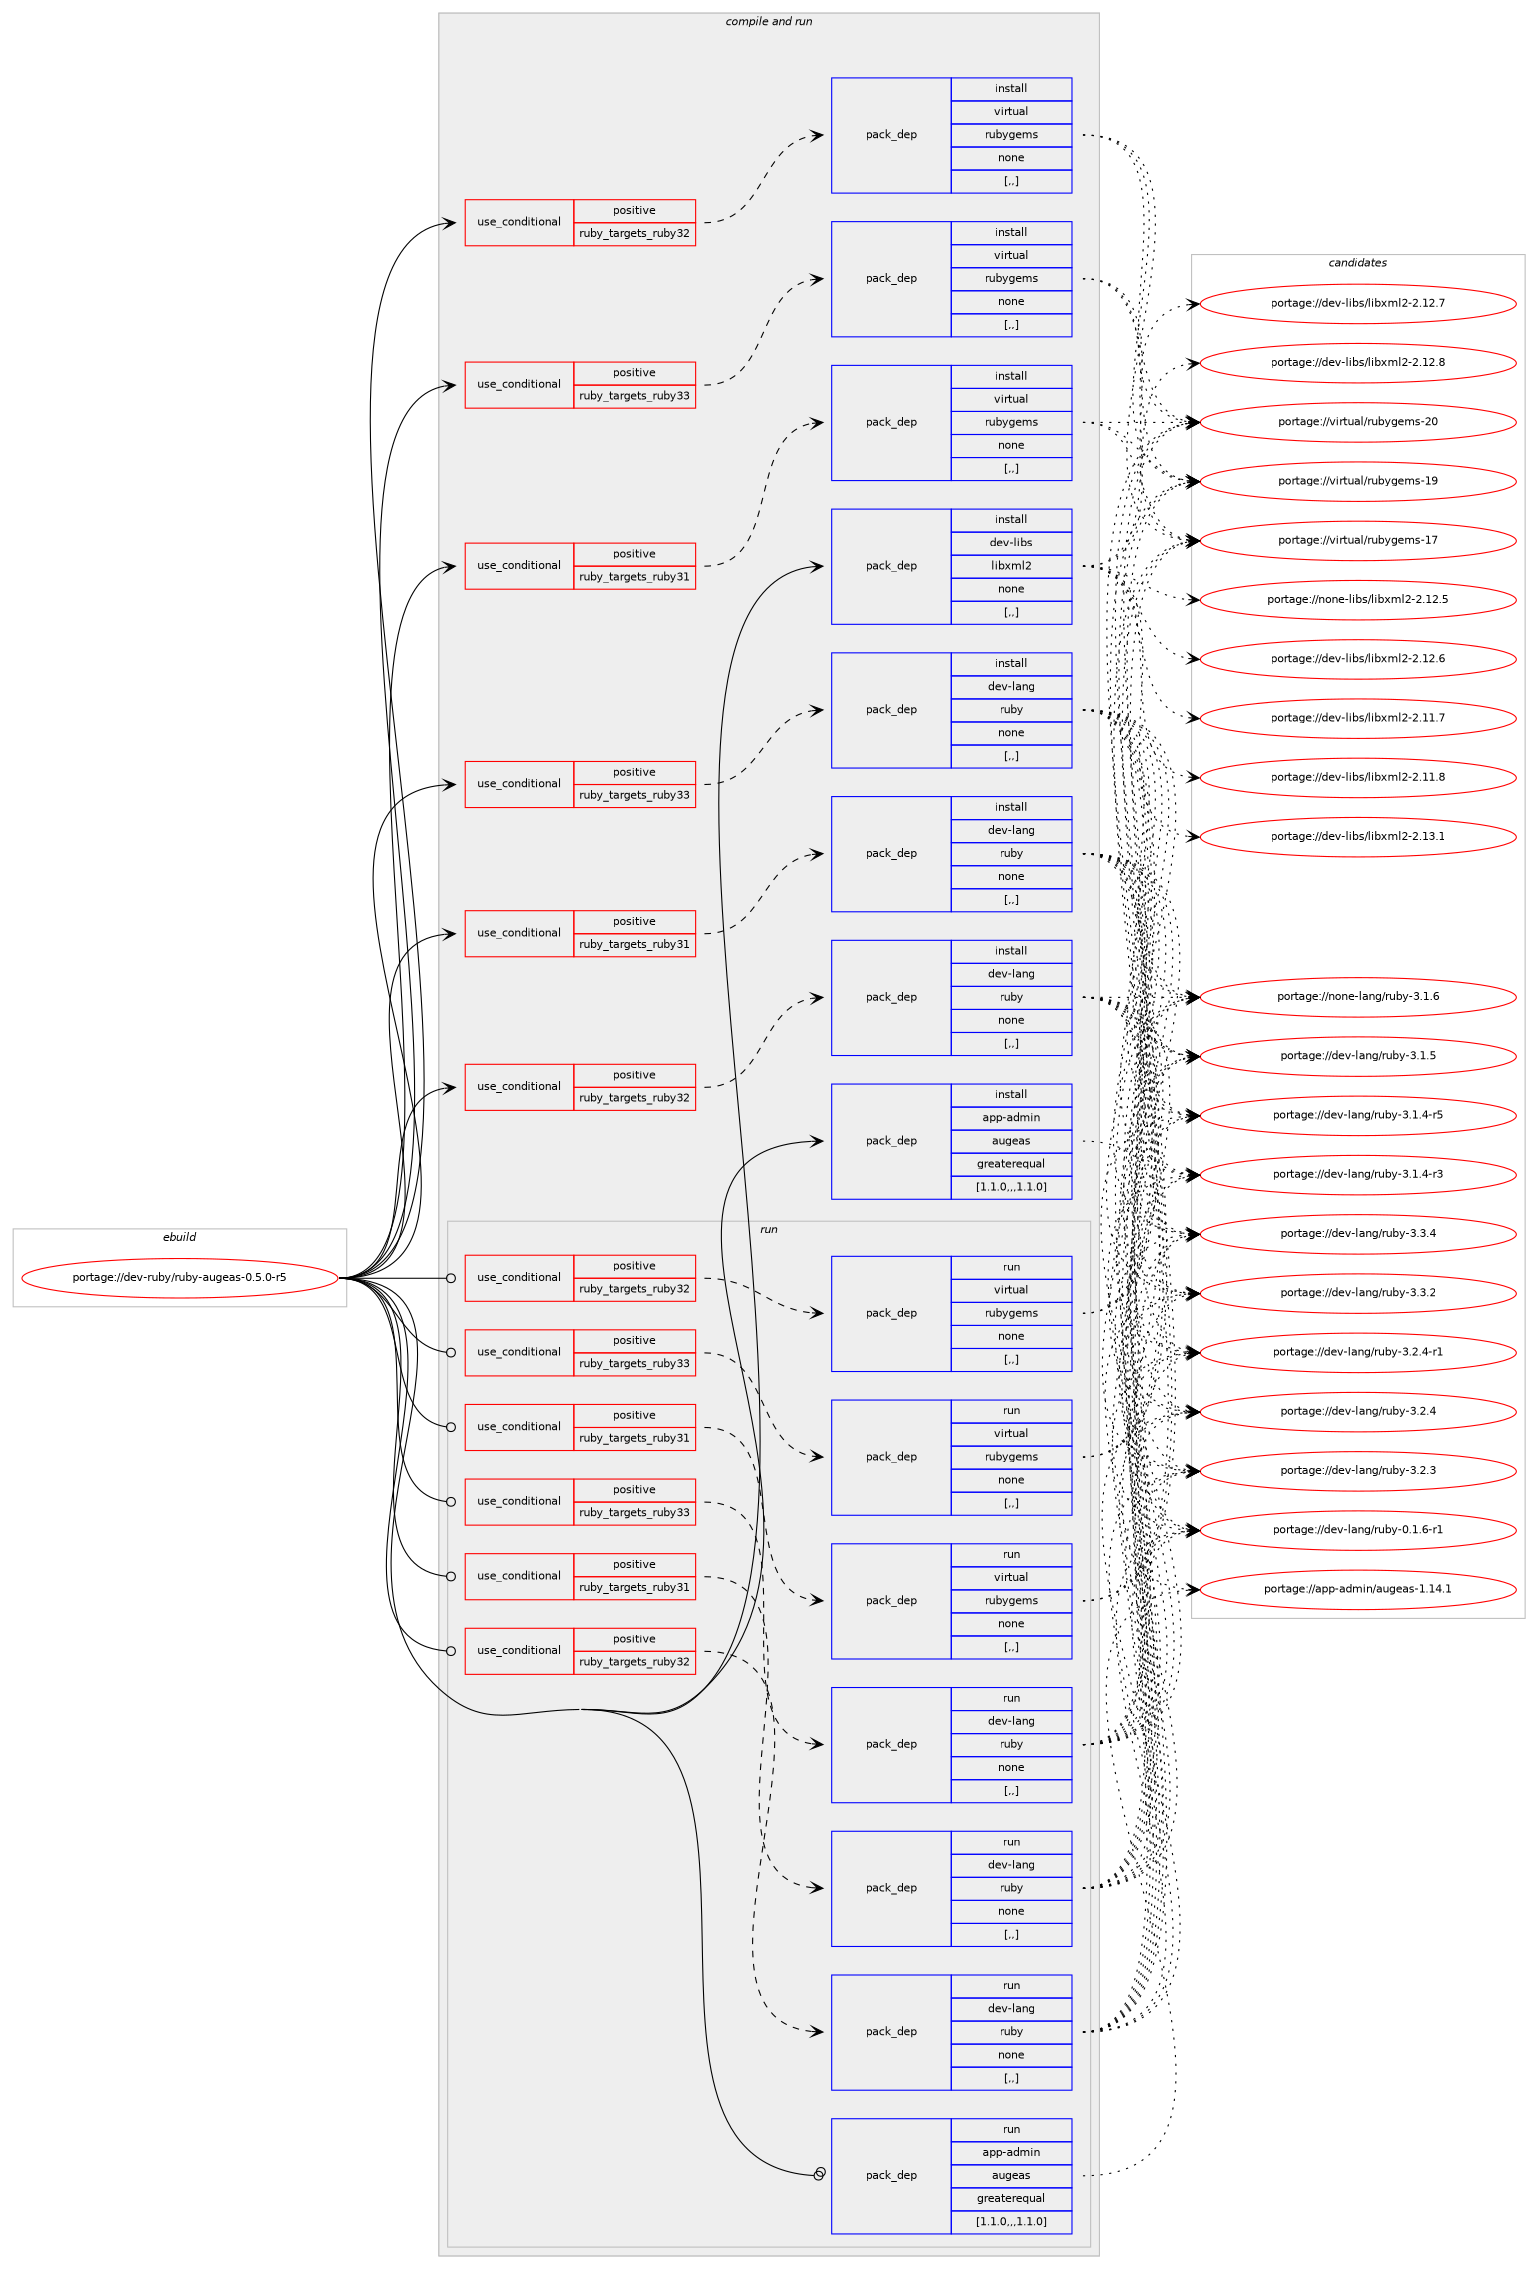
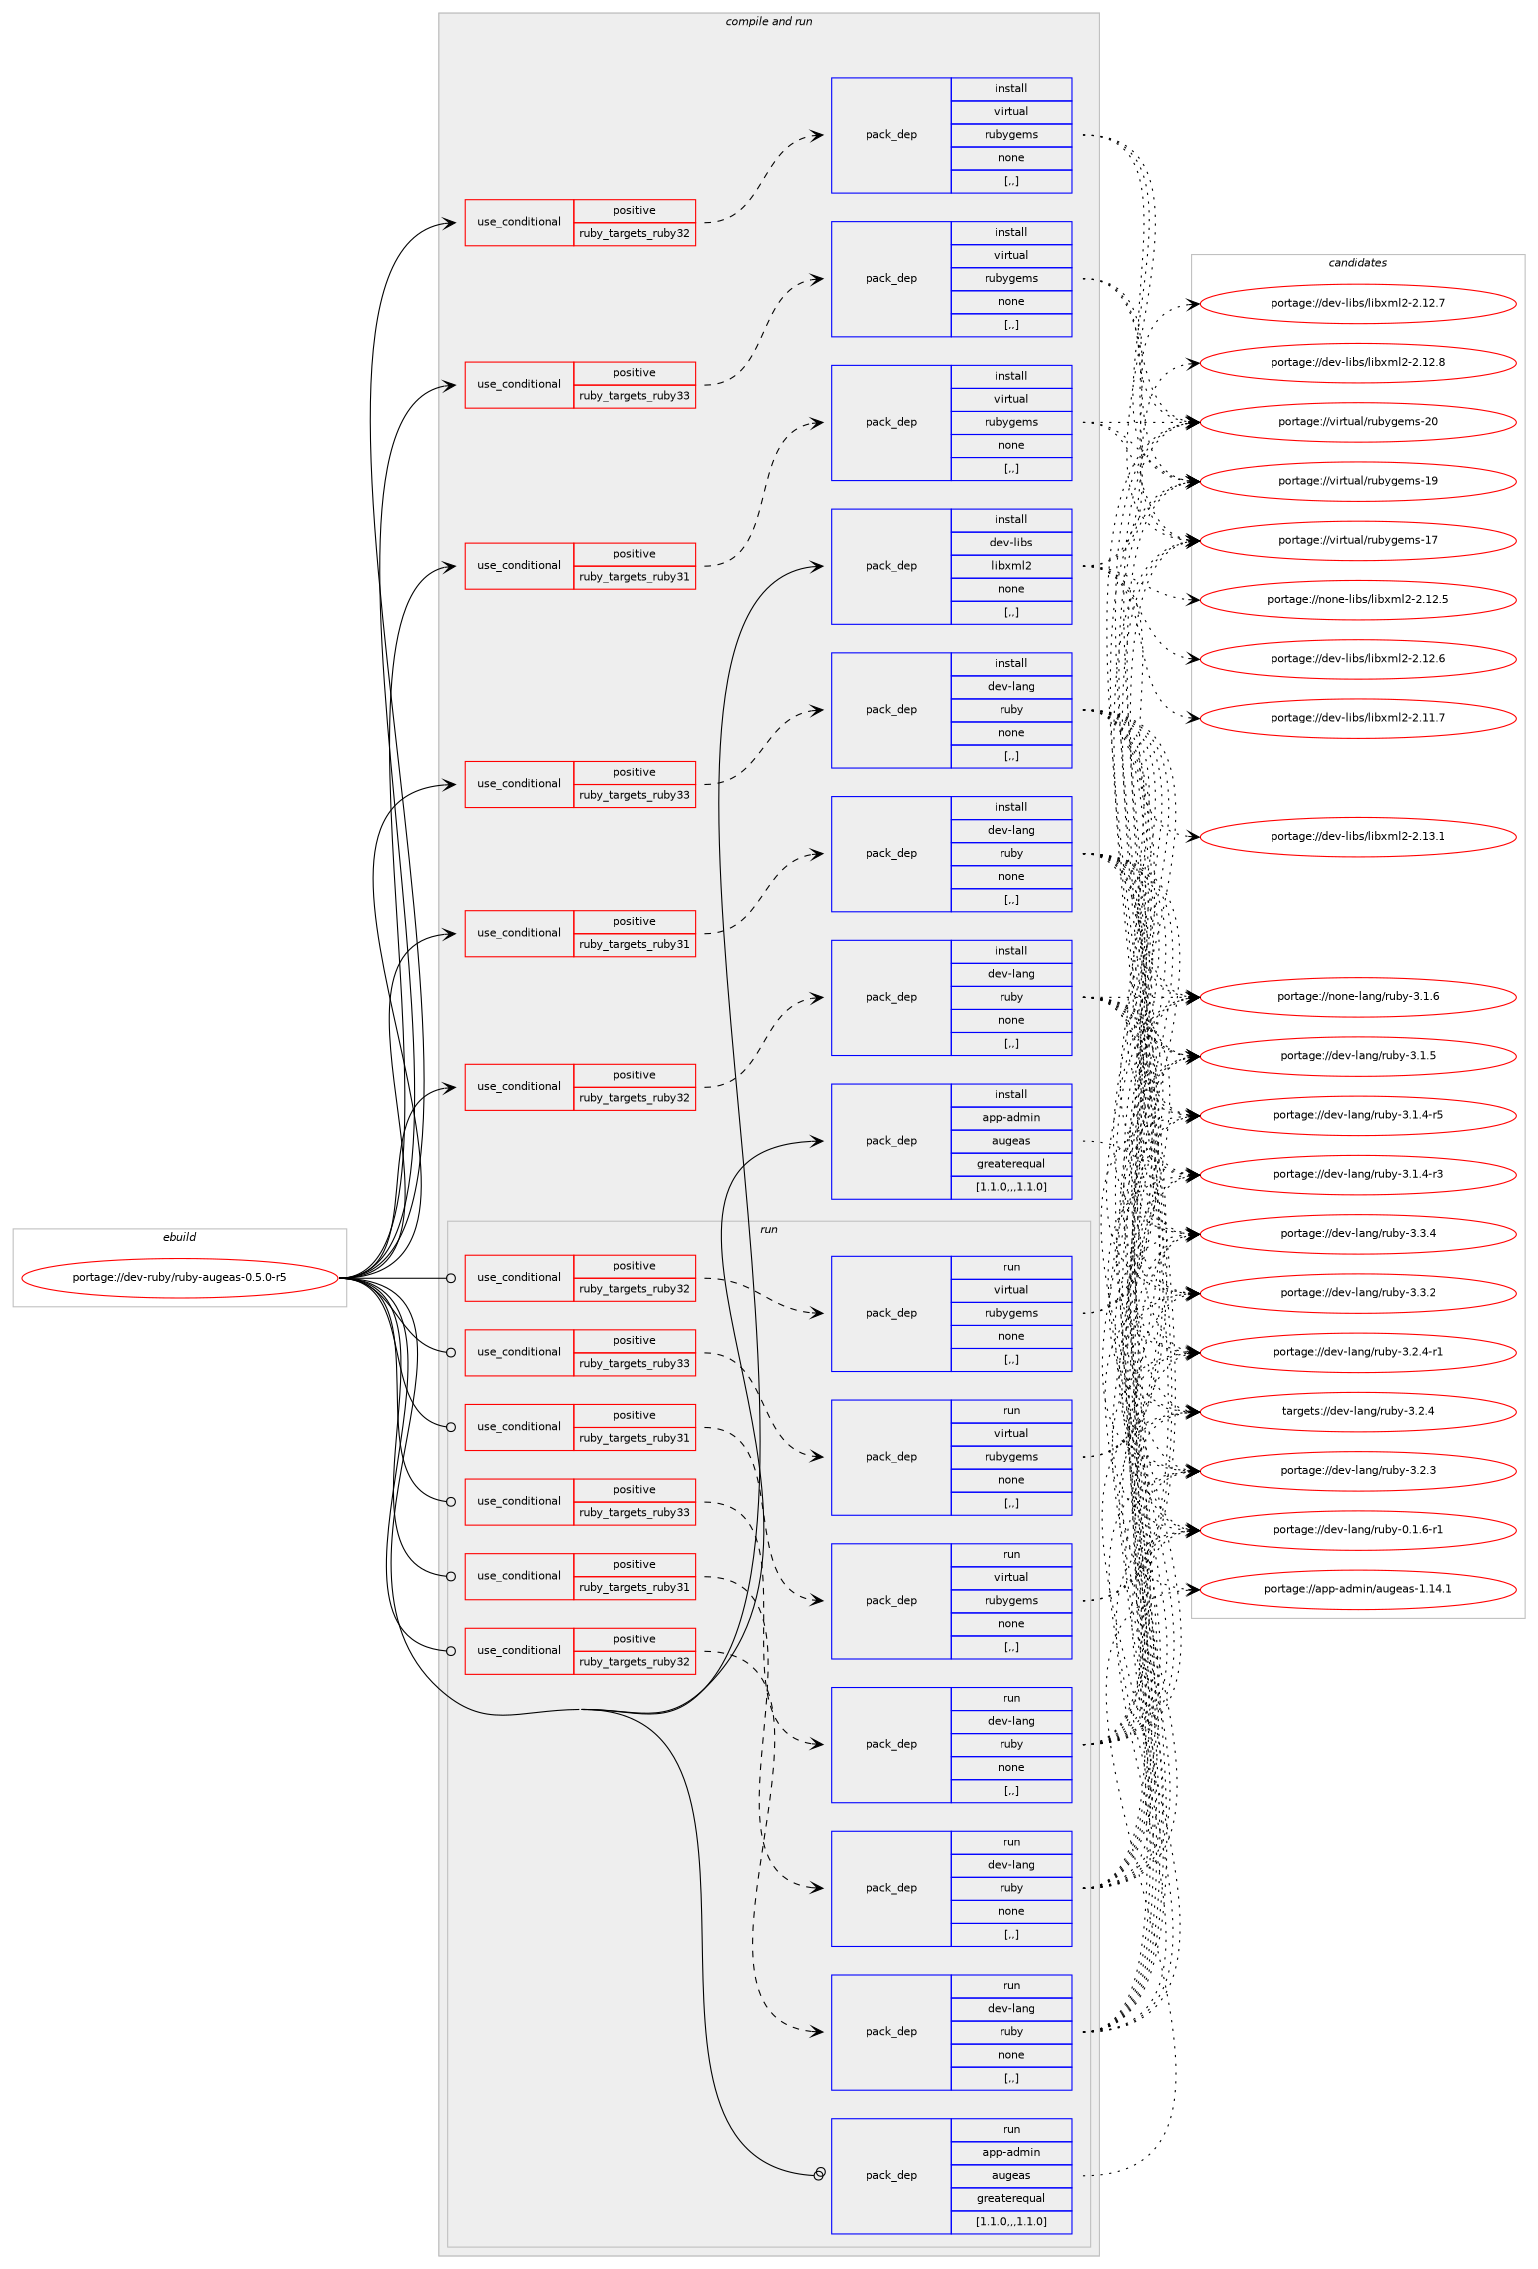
(1358, 778) -> none
(1358, 1412) -> (1358, 1412)
